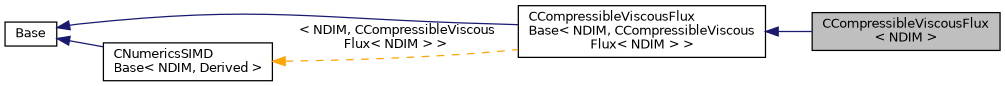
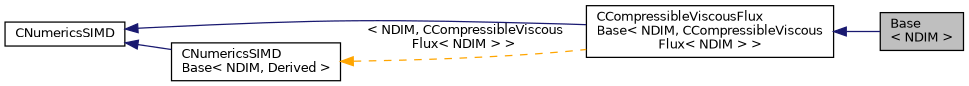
(906, 32) -> (922, 32)
(31, 34) -> (65, 34)
